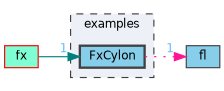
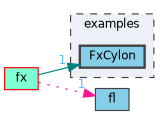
(161, 57) -> (61, 88)
